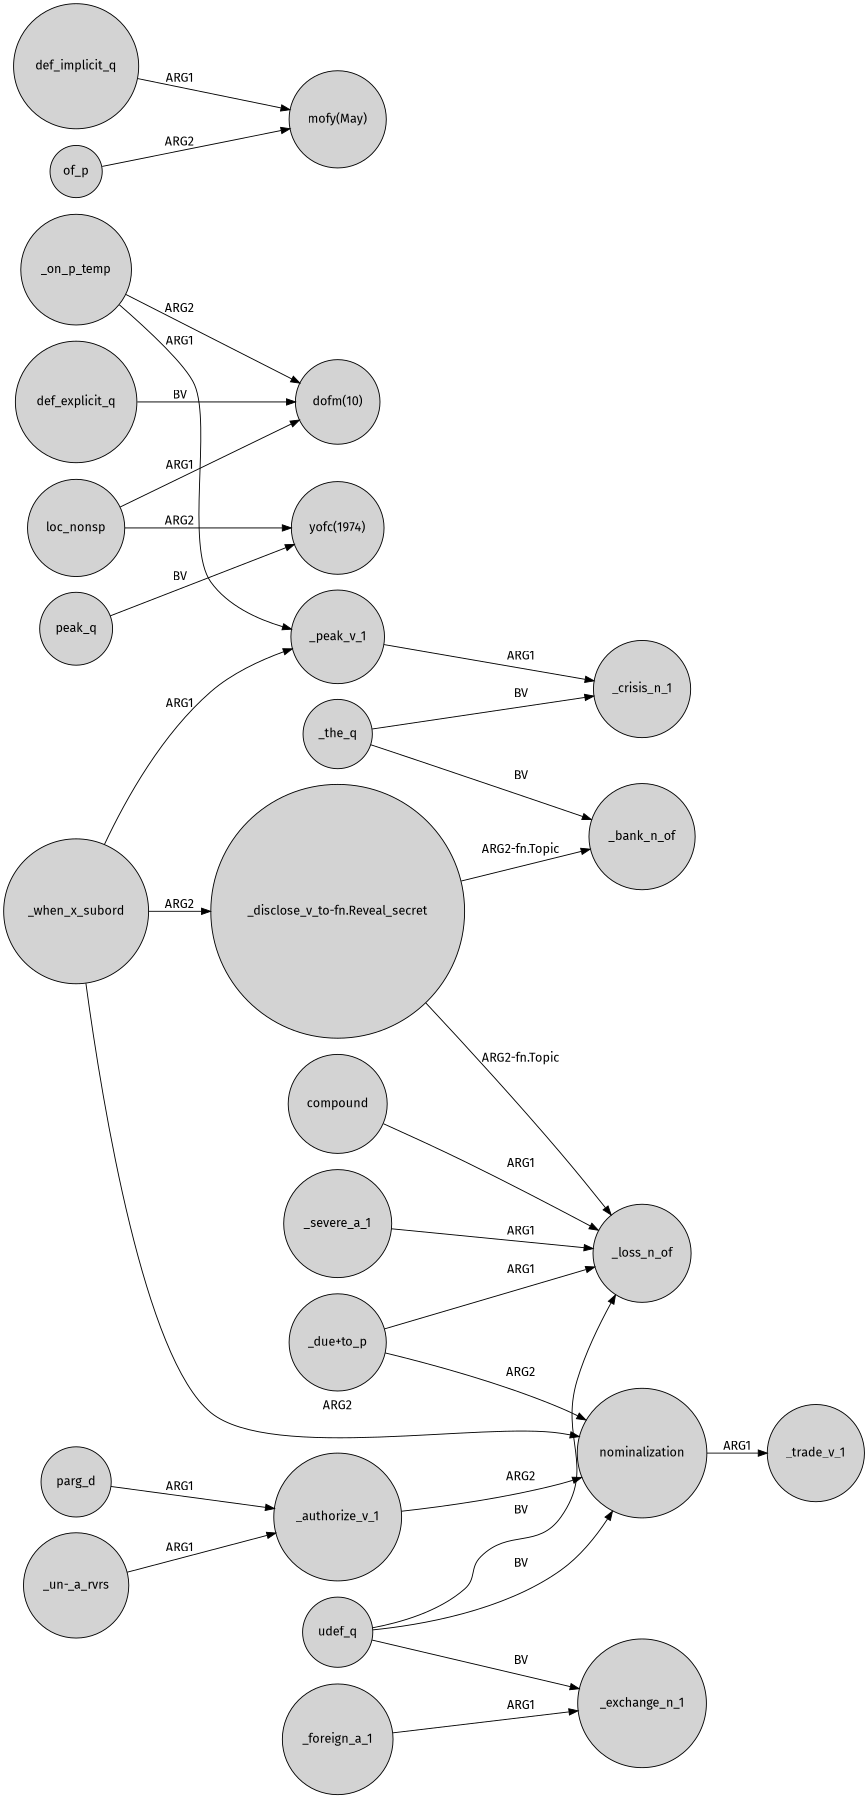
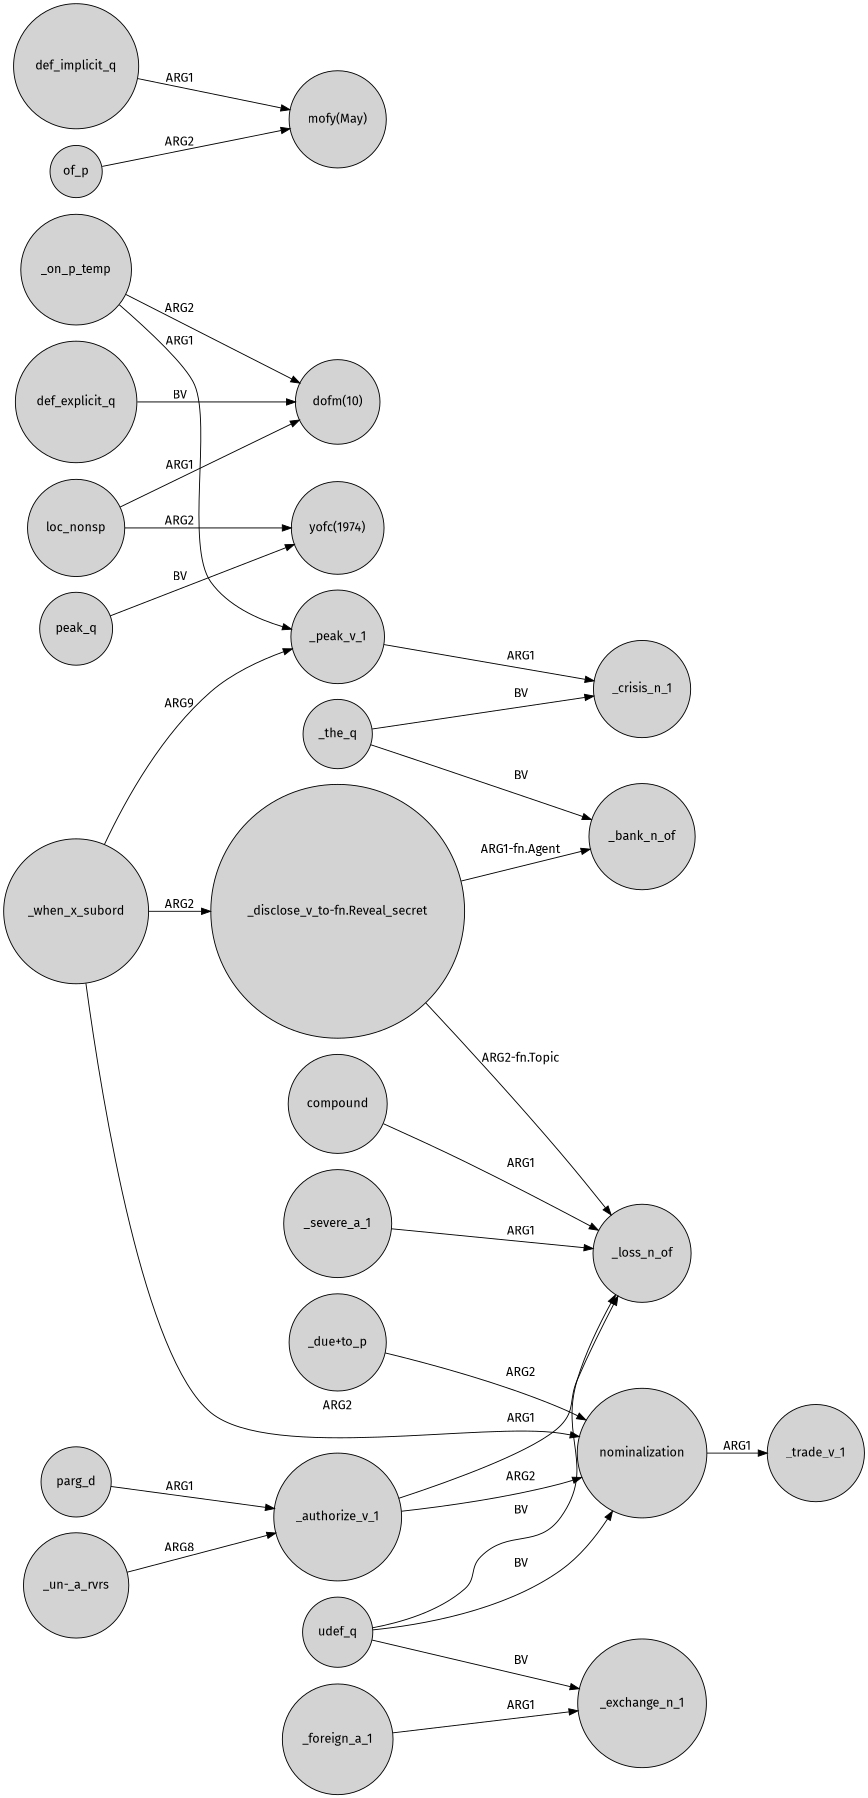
(180, 704) -> (180, 704)
(521, 850) -> (521, 850)
(485, 1299) -> (542, 1439)
(180, 1548) -> (180, 1548)
